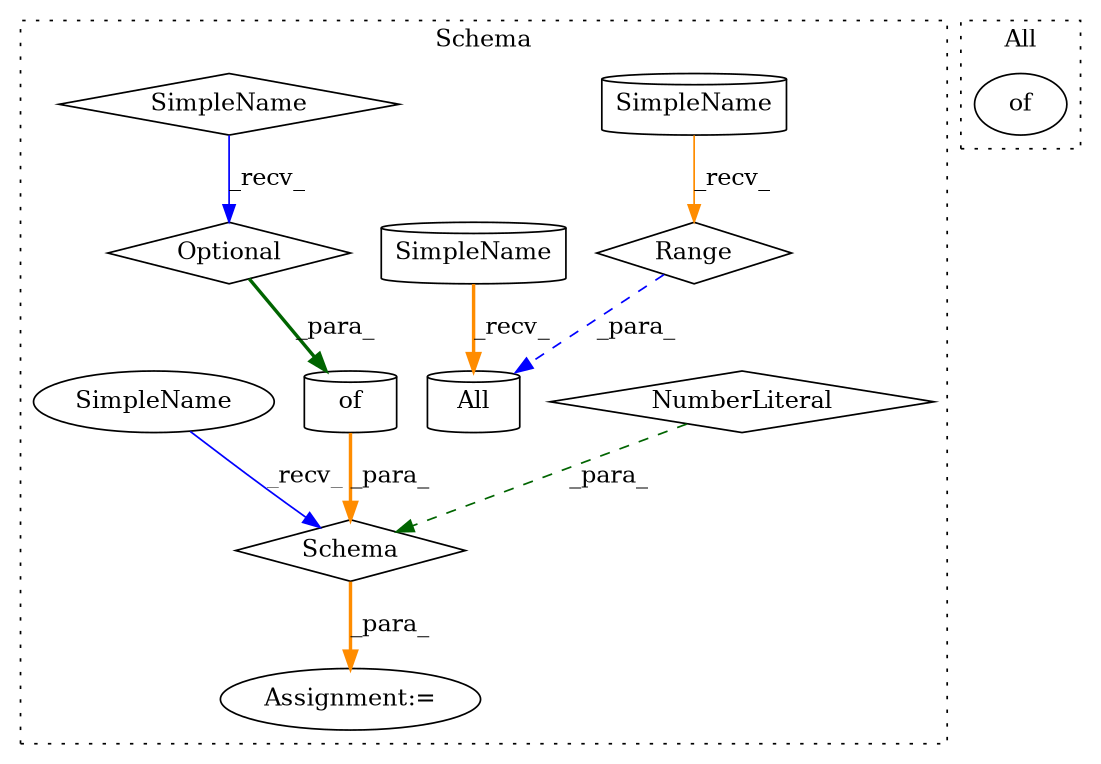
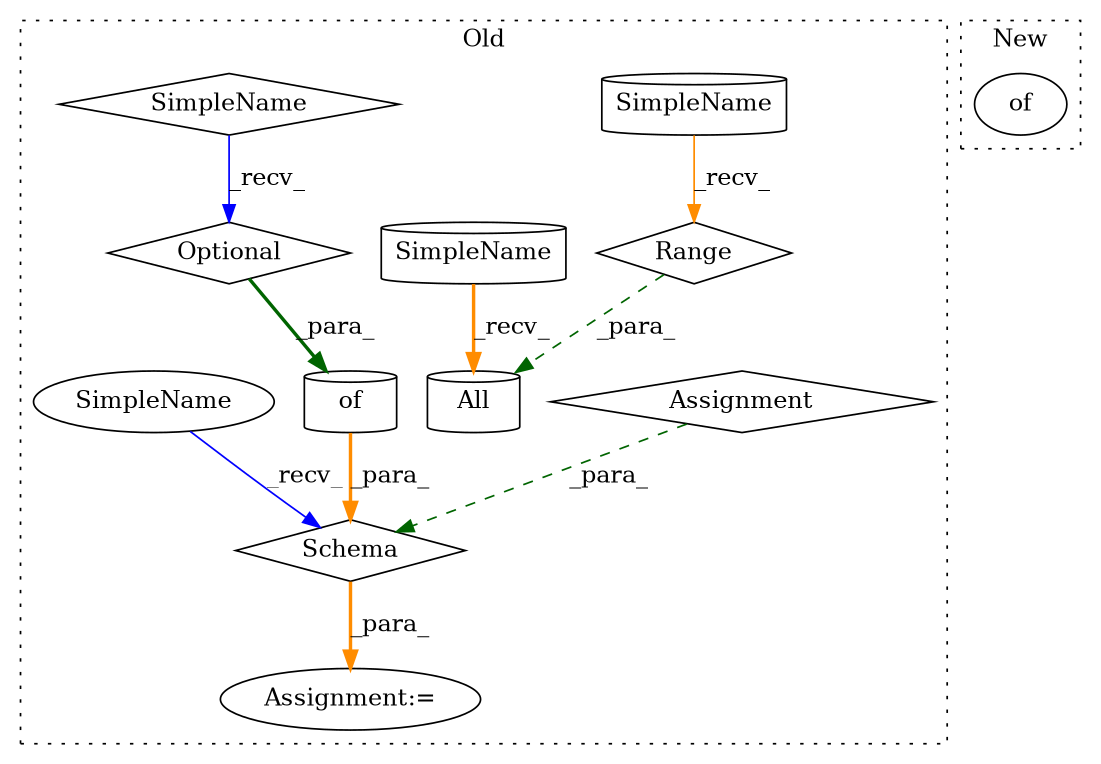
(484, 40) -> (484, 40)
(1021, 40) -> (1021, 40)
(597, 319) -> (597, 319)
(742, 402) -> (742, 402)
